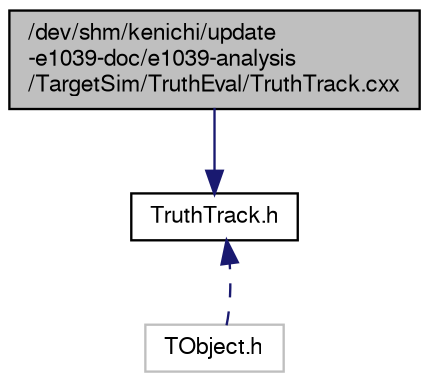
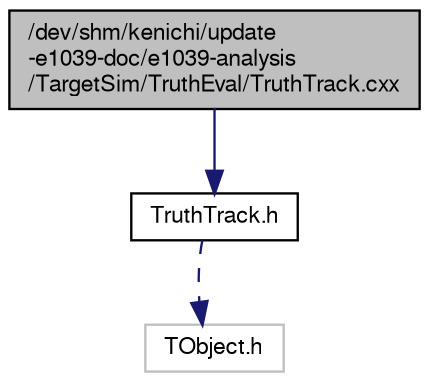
(230, 295) -> (199, 271)
